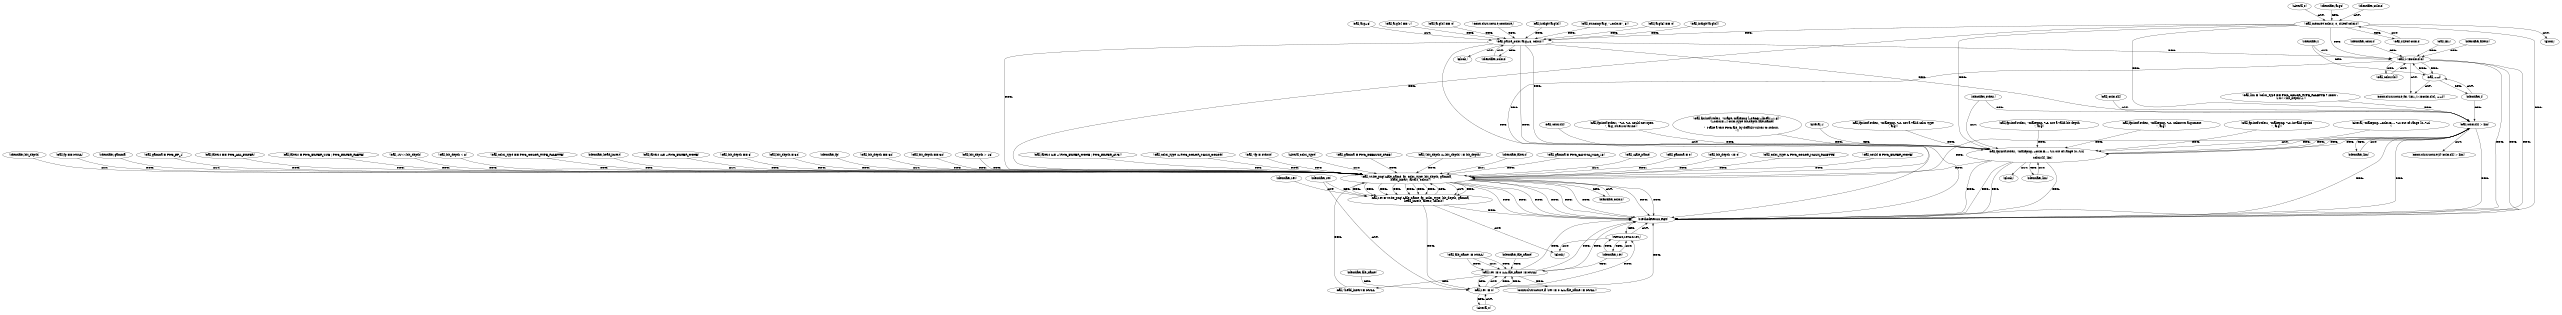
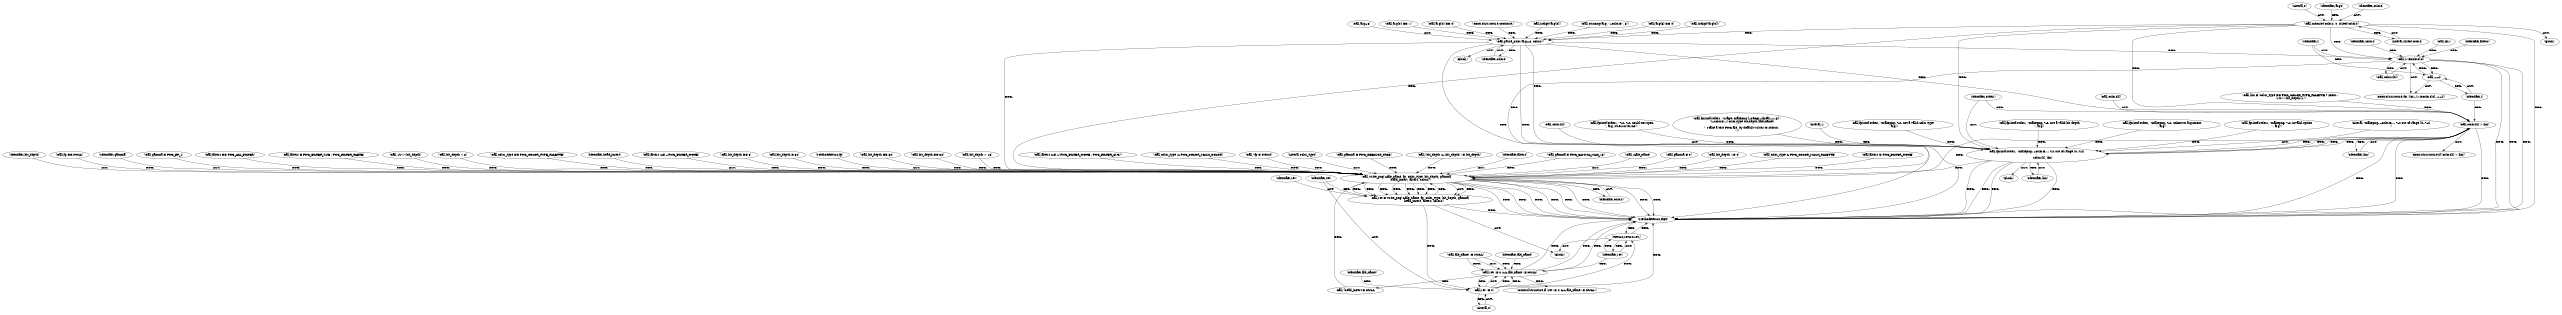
(2407, 42) -> (2407, 42)
(830, 155) -> (830, 155)
(1888, 155) -> (1888, 155)
(1646, 228) -> (1646, 228)
